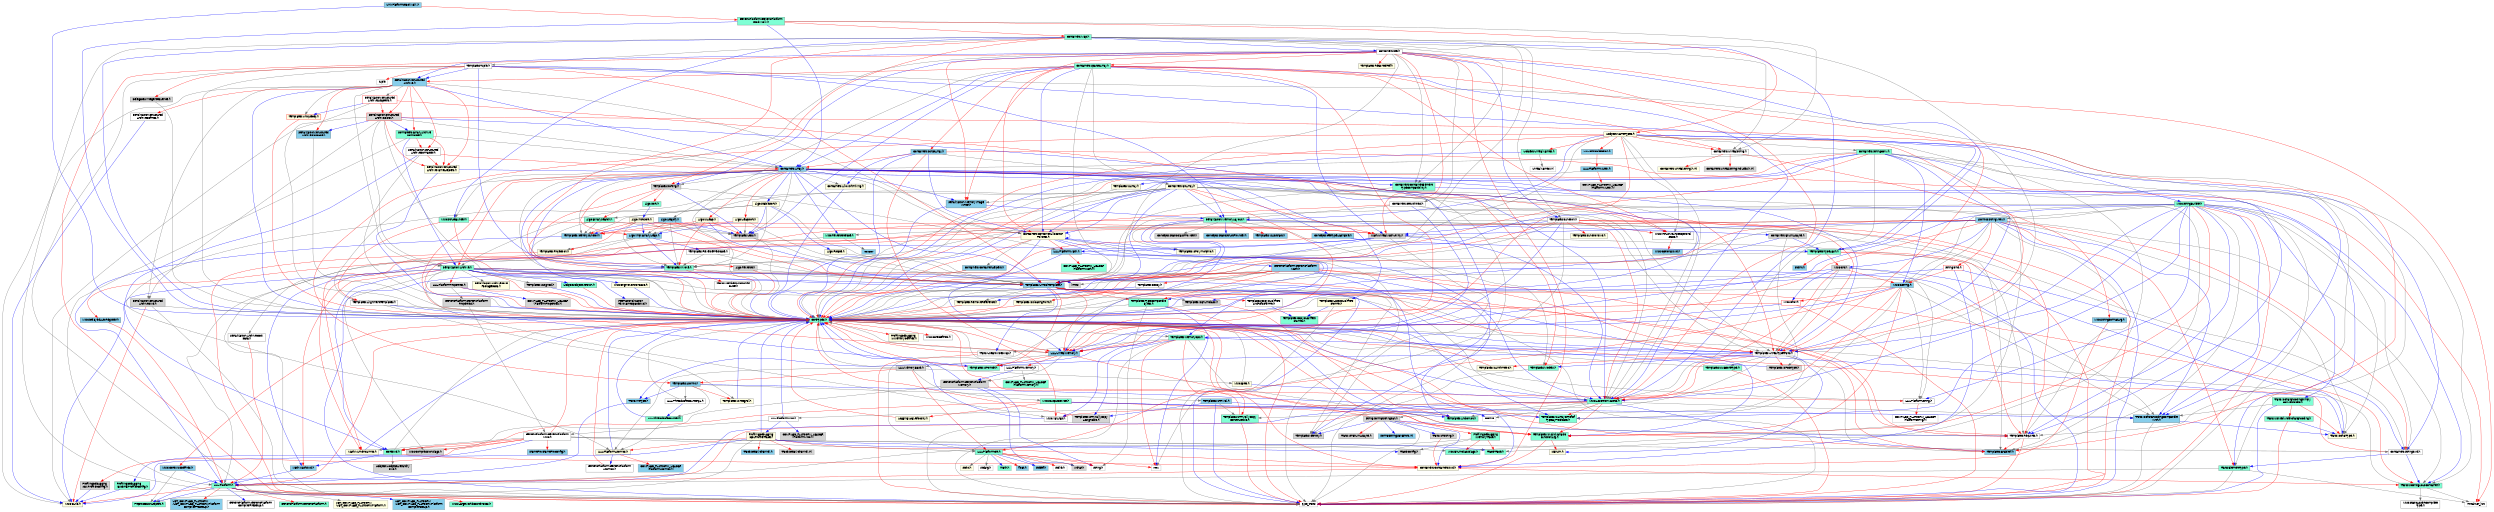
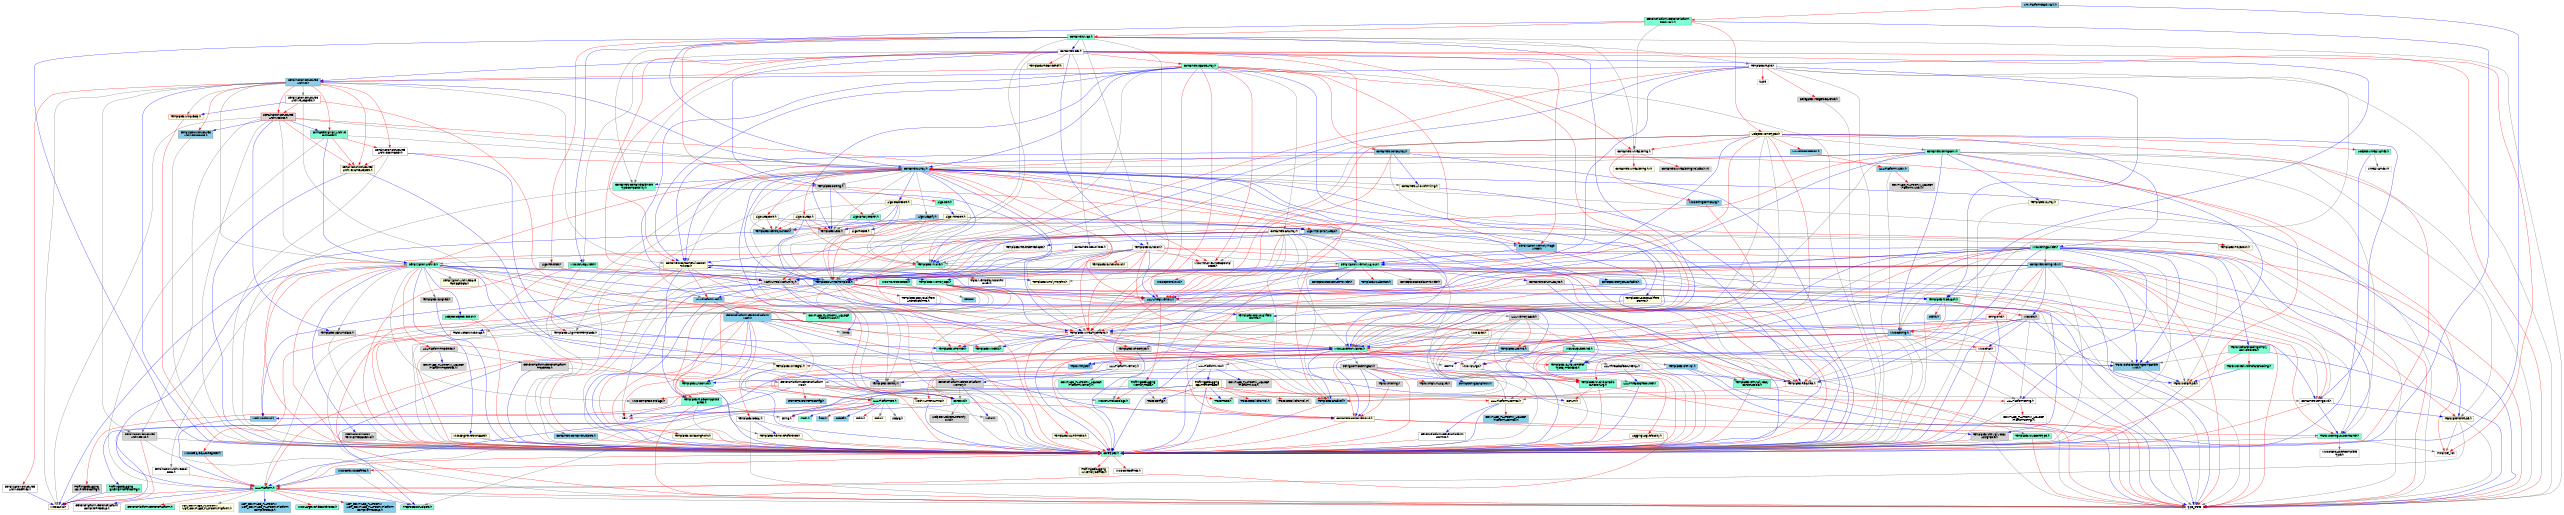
(1991, 220) -> (2045, 265)
(1226, 236) -> (1332, 282)
(997, 329) -> (416, 409)
(2234, 468) -> (2458, 419)
